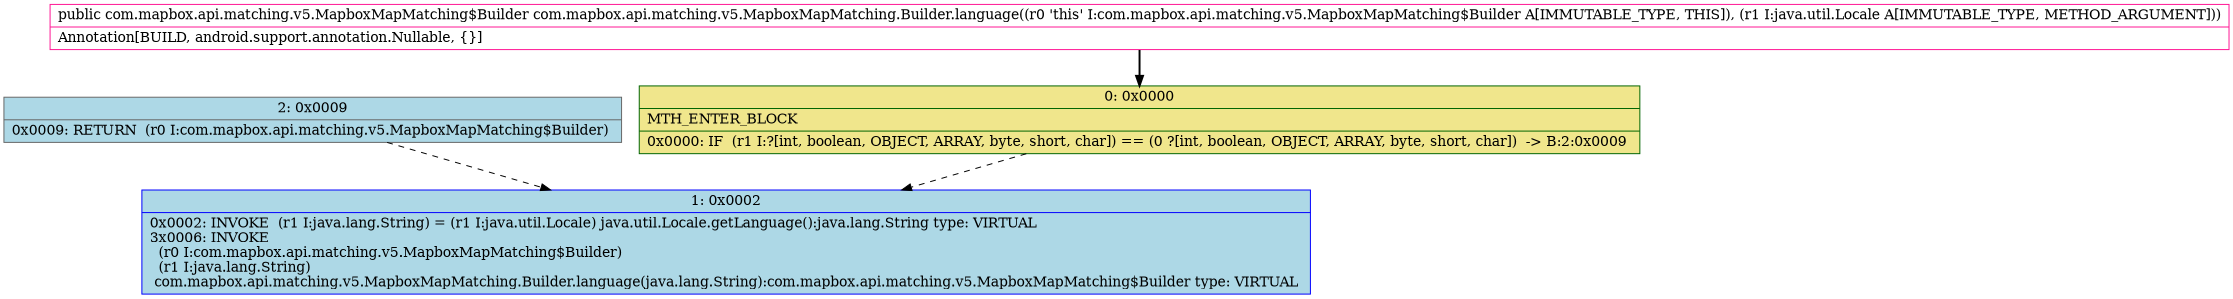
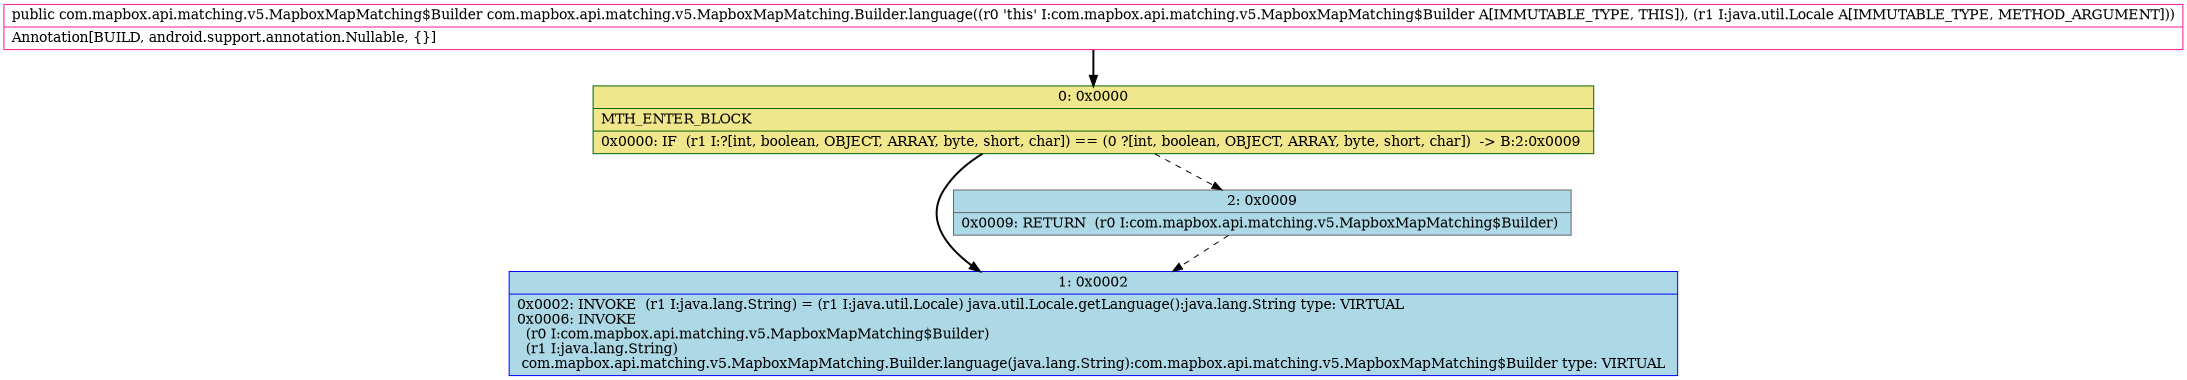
(969, 170) -> (938, 207)
none -> (1184, 170)
(214, 238) -> (581, 320)
